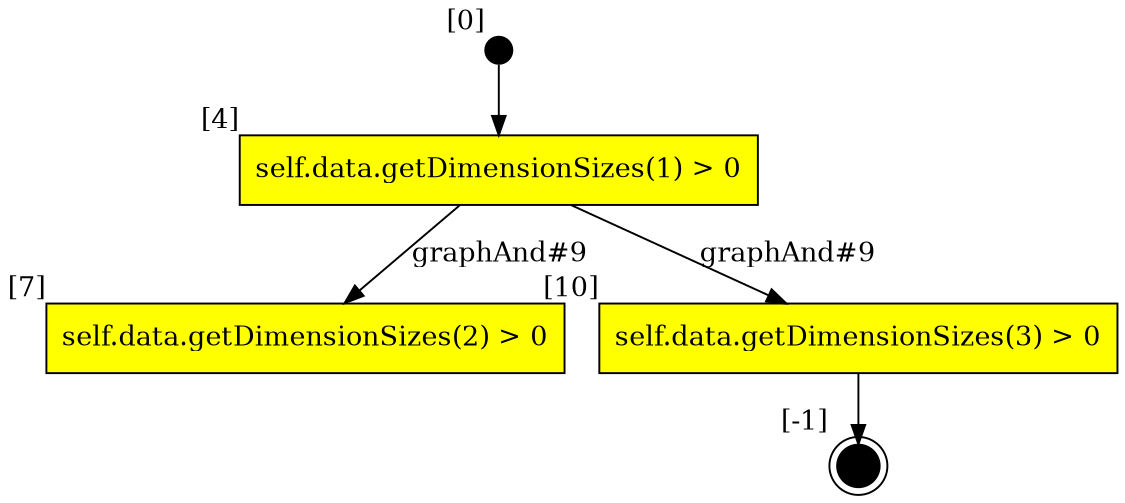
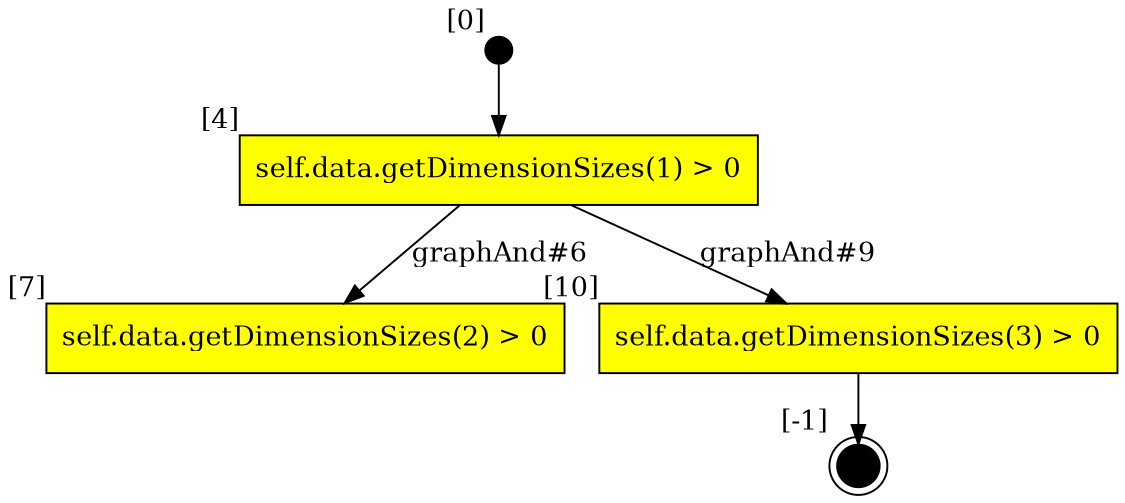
(500, 254) -> (500, 254)
